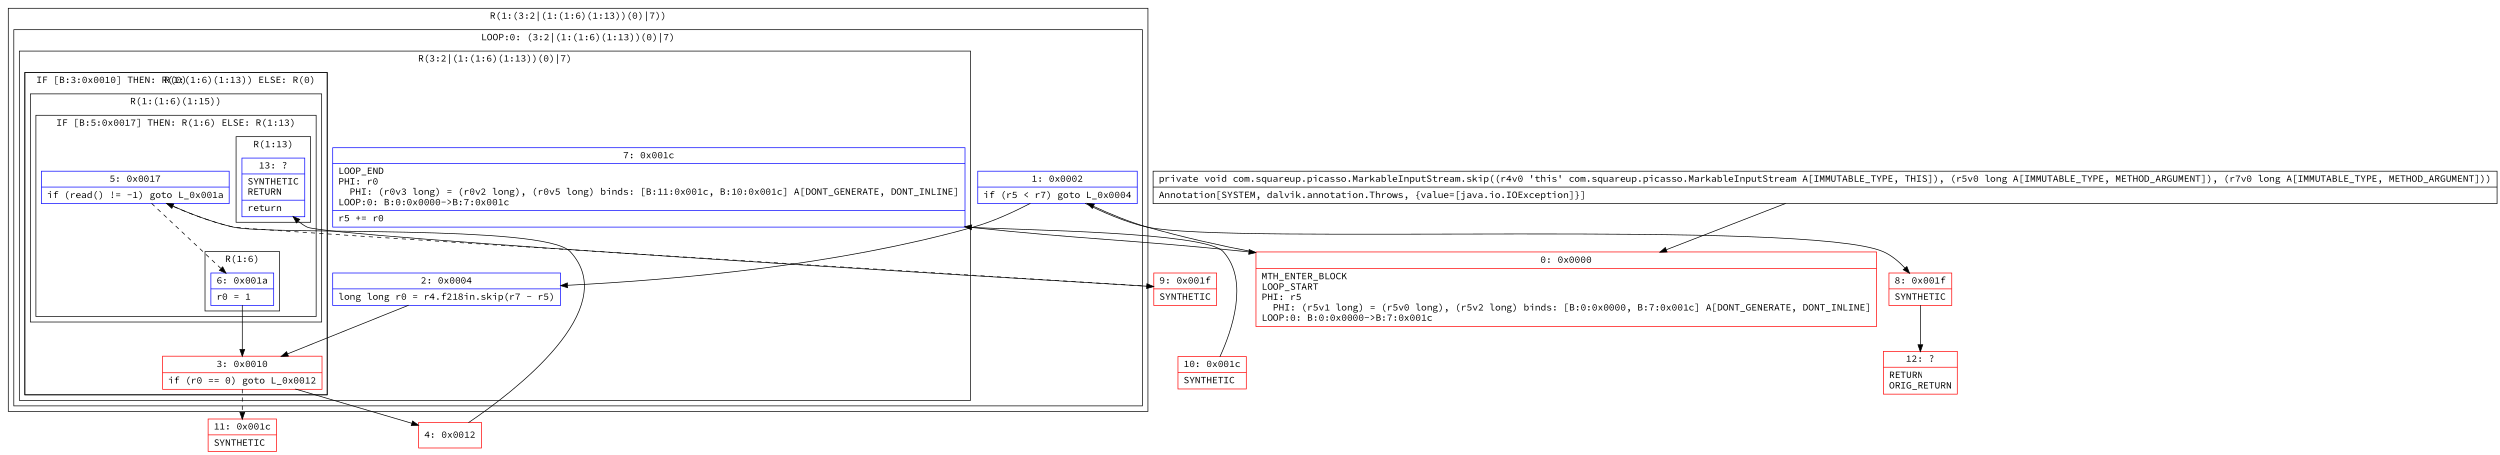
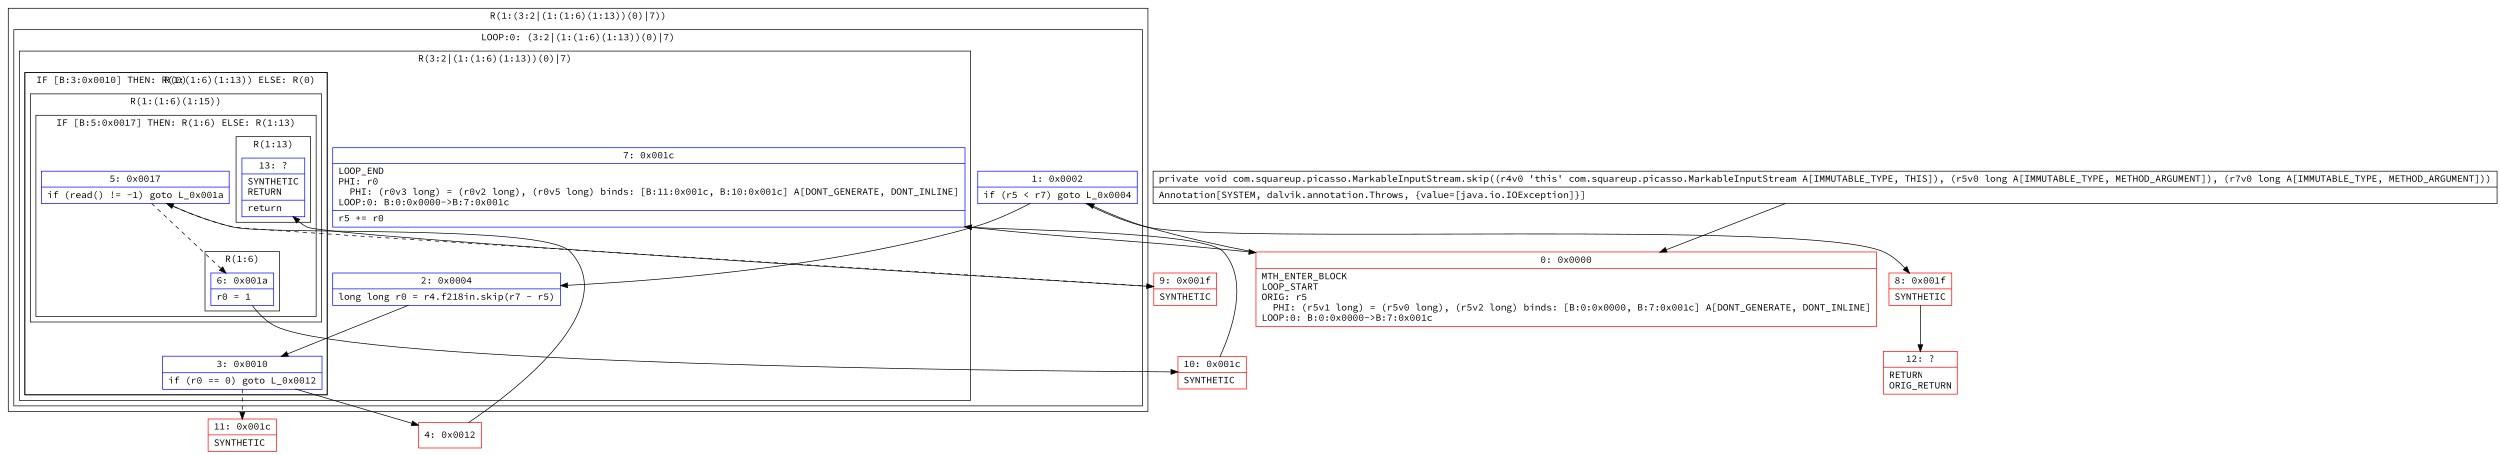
(1285, 297) -> (1287, 297)
(242, 327) -> (706, 364)
(242, 373) -> (242, 373)
